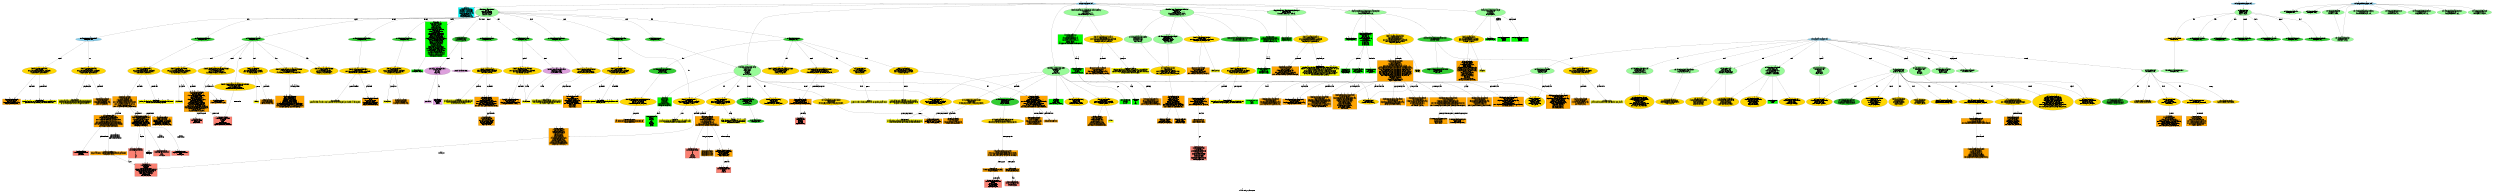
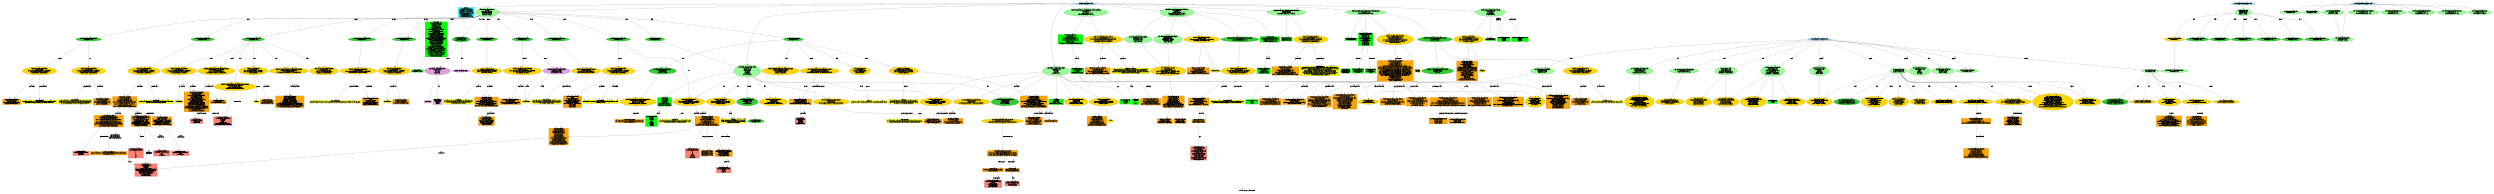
(89, 39) -> (89, 39)
(1954, 59) -> (1954, 59)
(2211, 87) -> (2211, 87)
